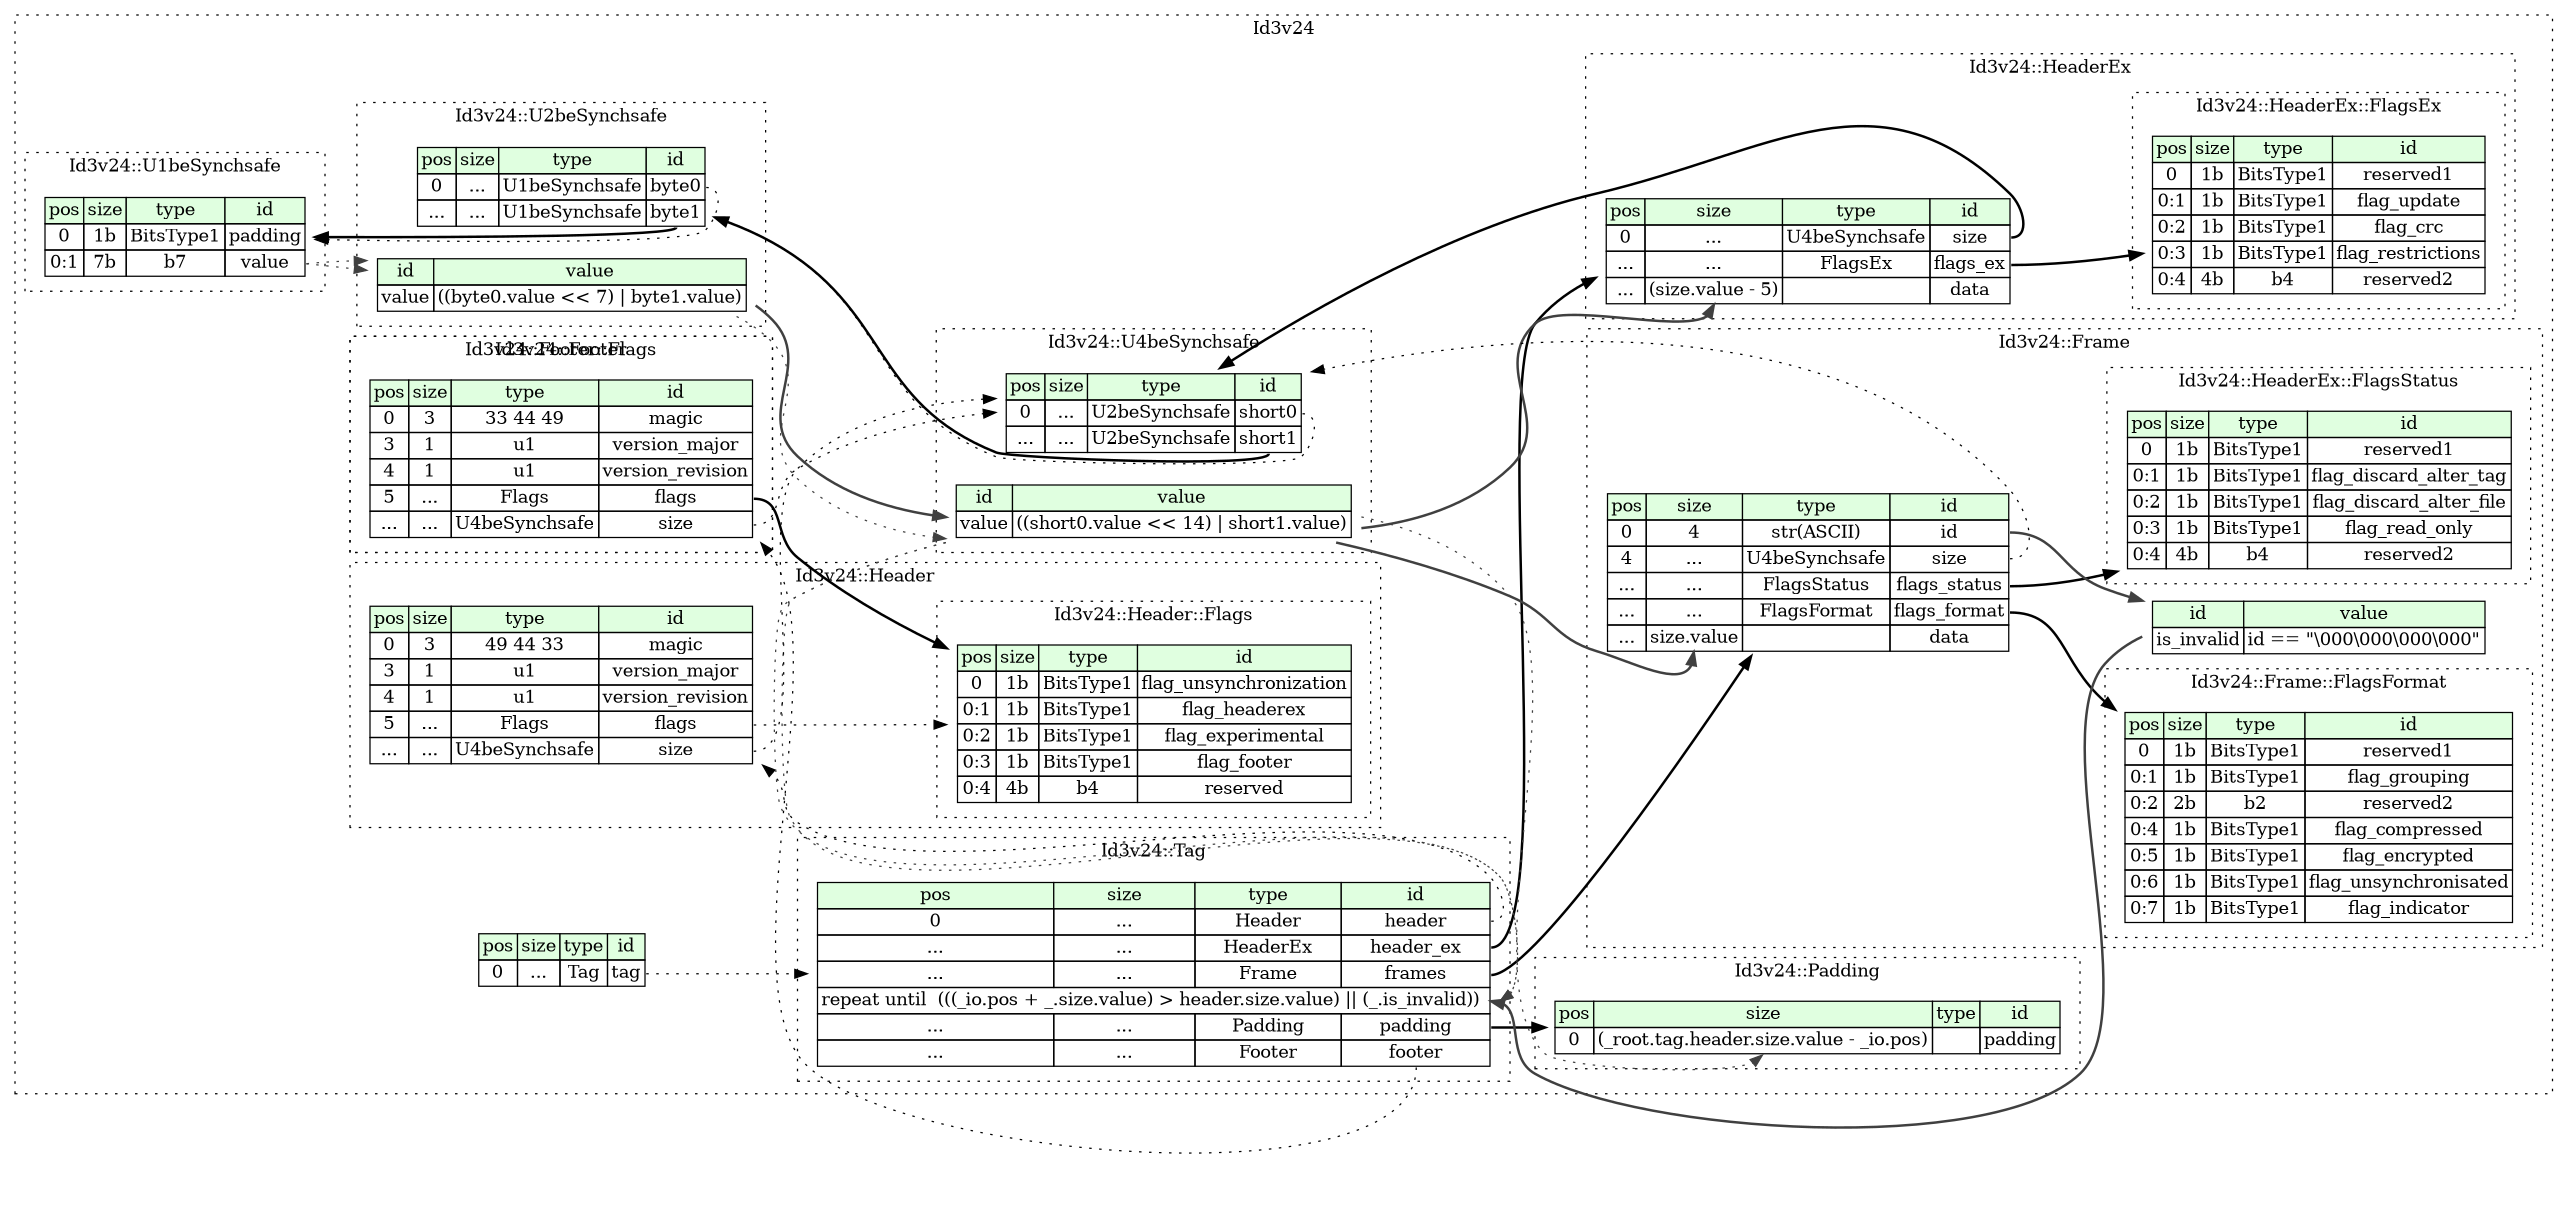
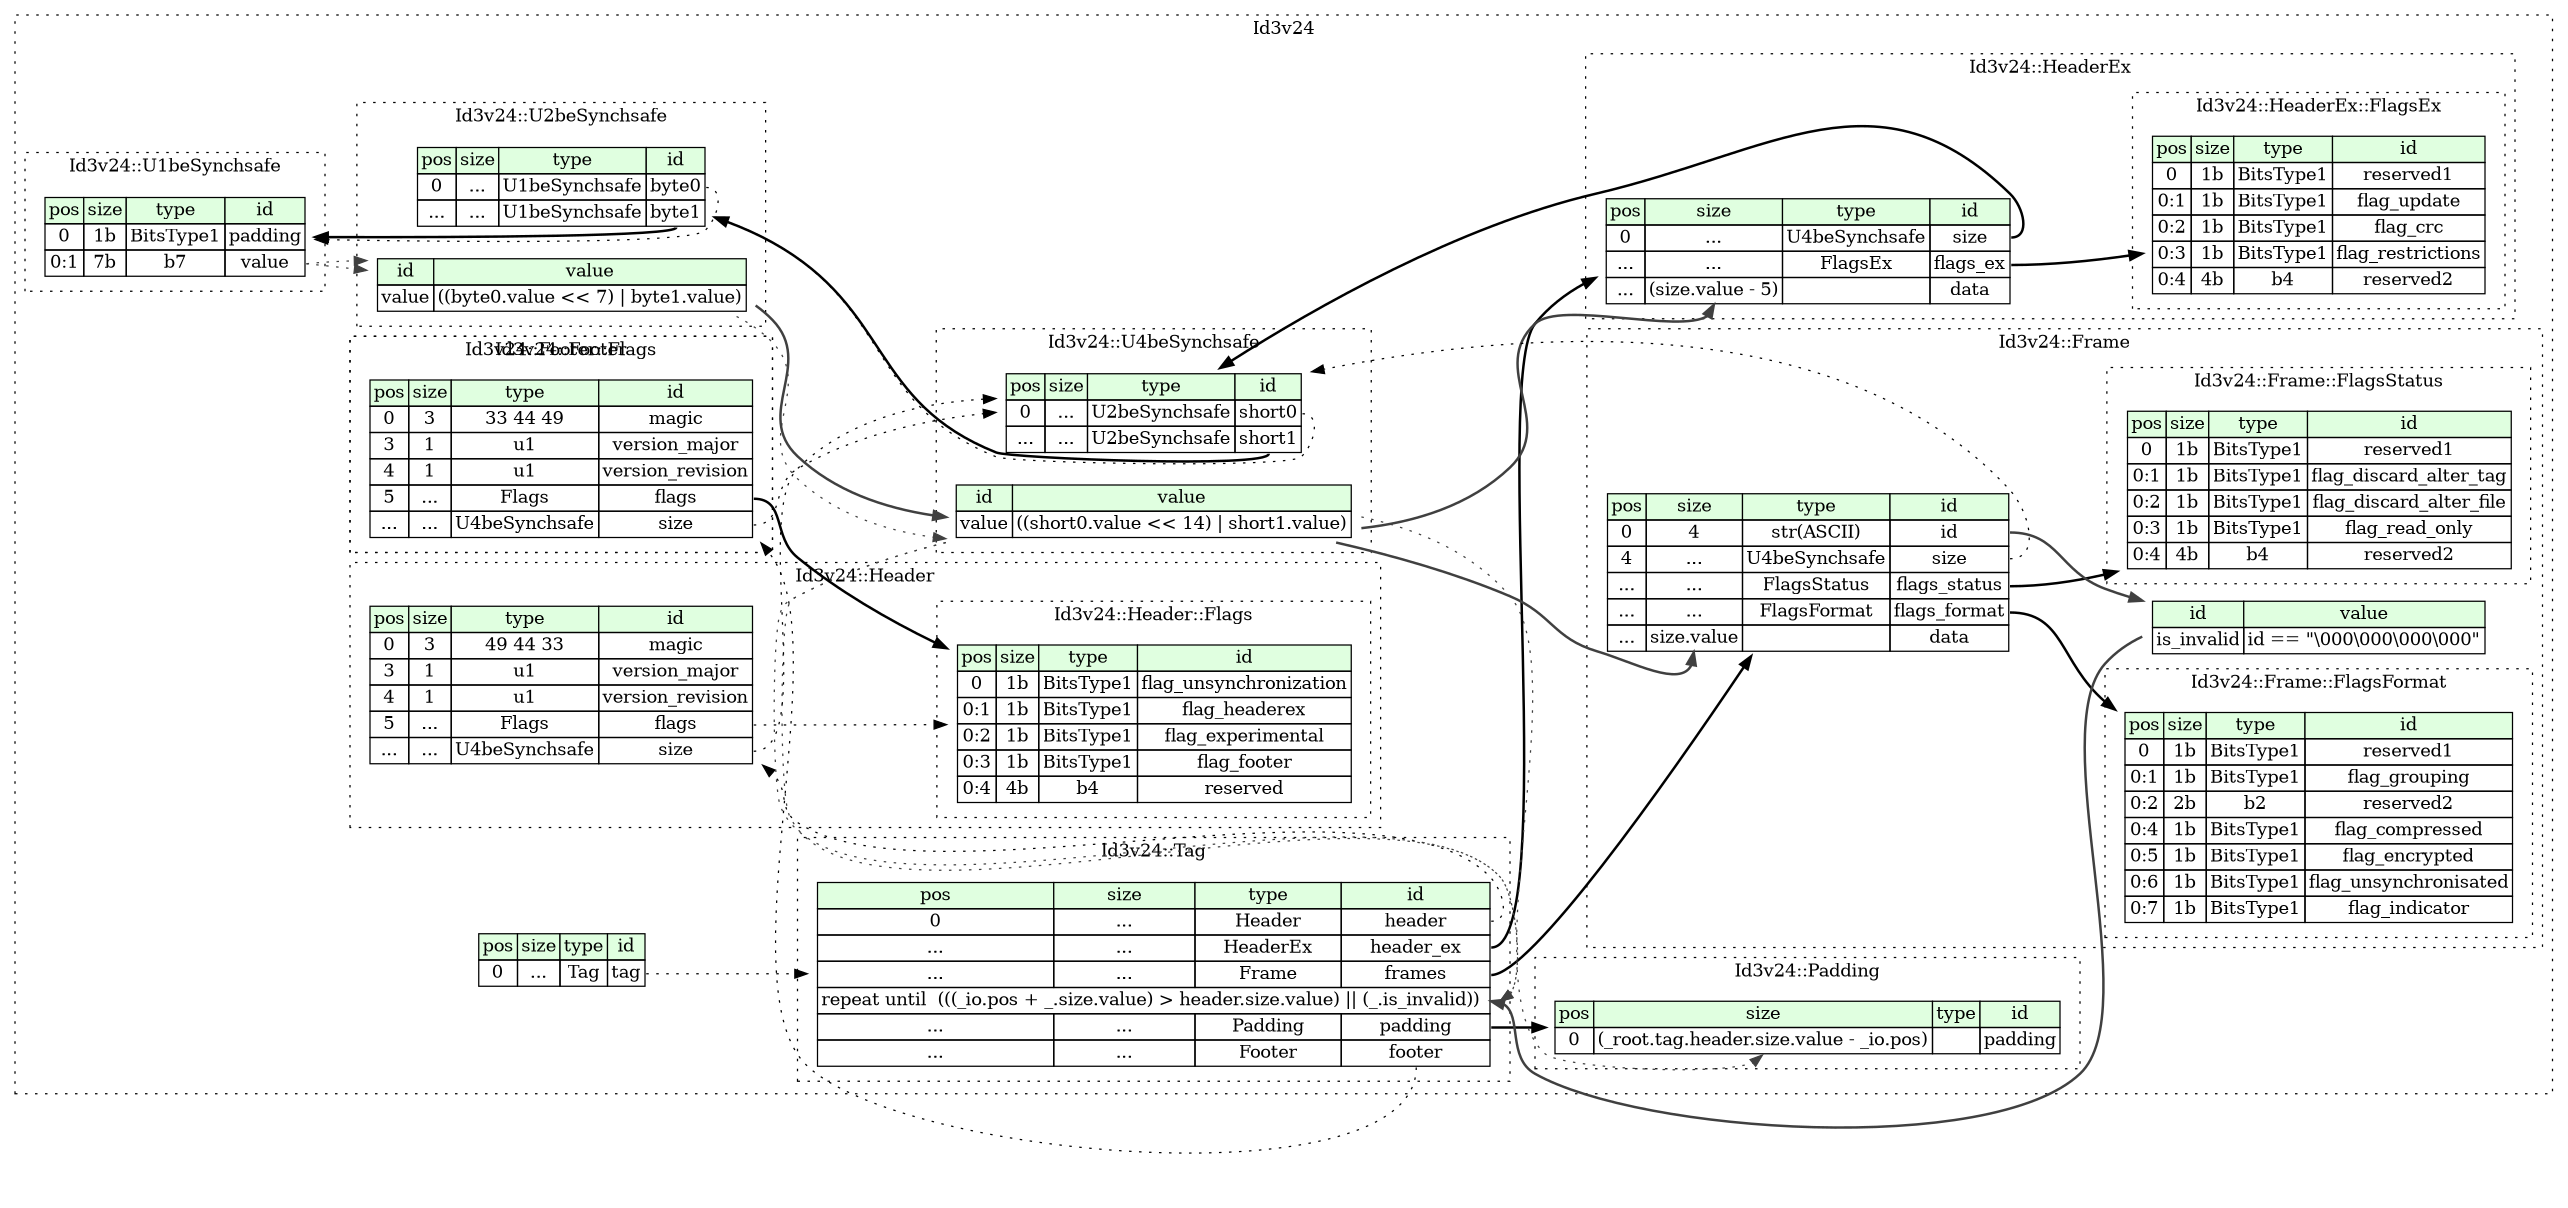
(2319, 382) -> (2319, 382)
